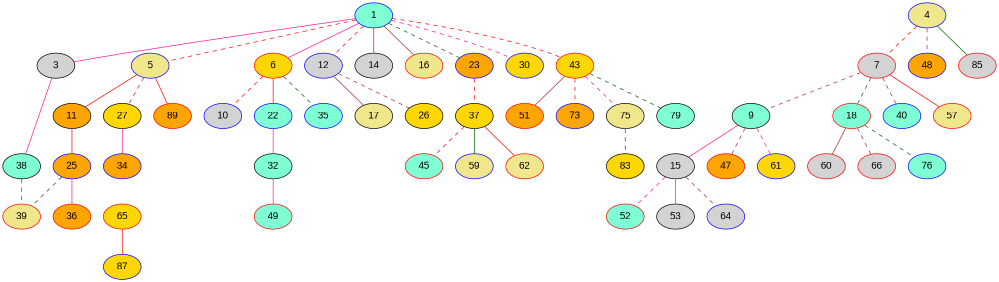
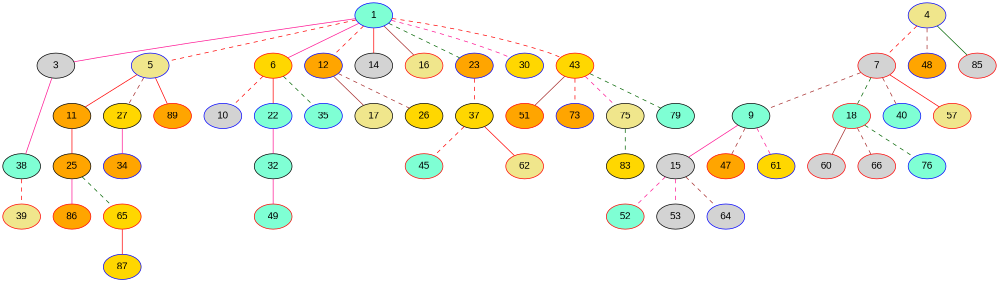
(323, 66) -> (323, 66)
(72, 166) -> (72, 166)
(474, 166) -> none
(47, 191) -> (97, 191)
(676, 191) -> (676, 191)
(72, 217) -> (72, 217)
